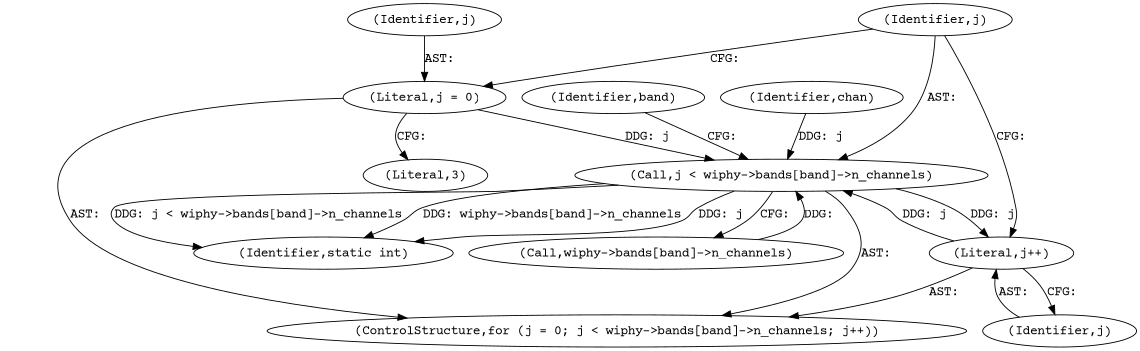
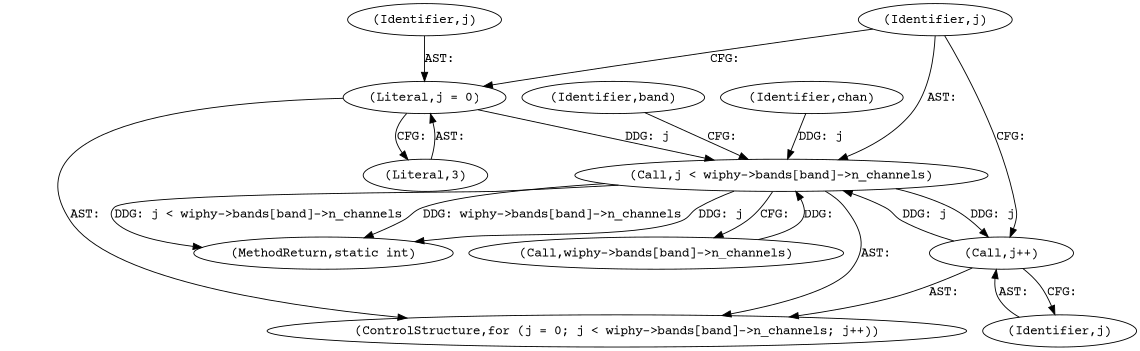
none -> (435, 141)
(323, 253) -> (323, 253)
(1002, 253) -> (1002, 253)
